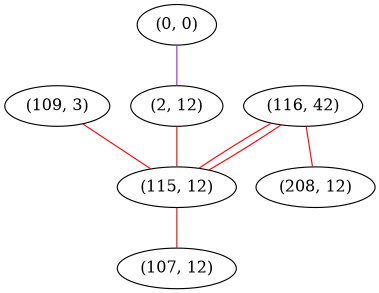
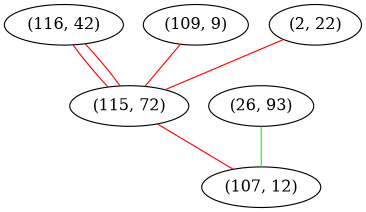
(177, 25) -> none
(57, 106) -> (196, 25)
(177, 106) -> (315, 25)
none -> (261, 106)
(177, 187) -> (129, 106)
(316, 187) -> none
